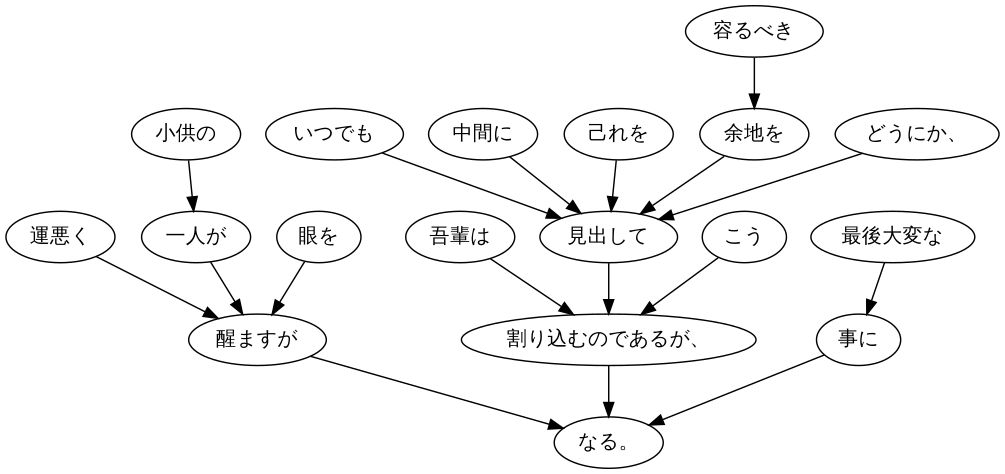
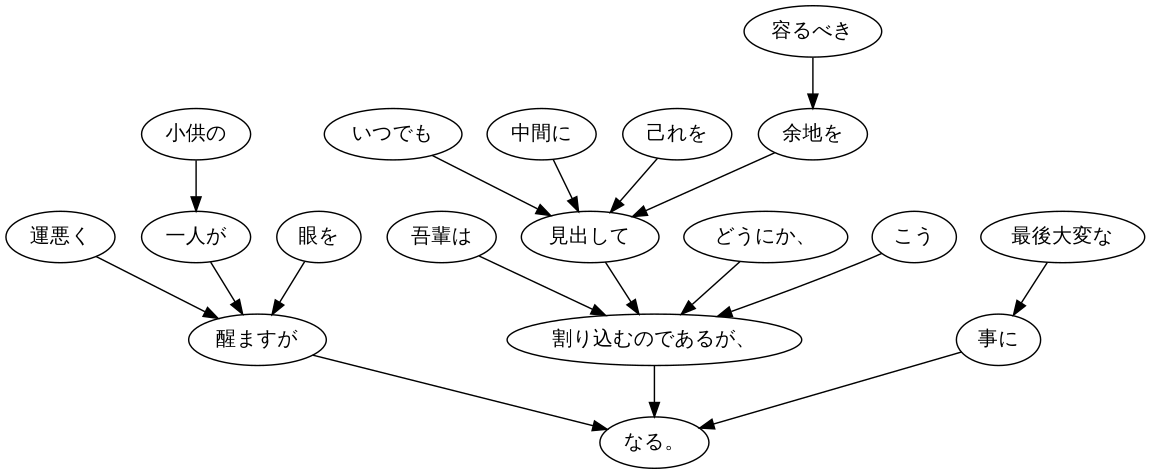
(767, 184) -> (716, 283)
